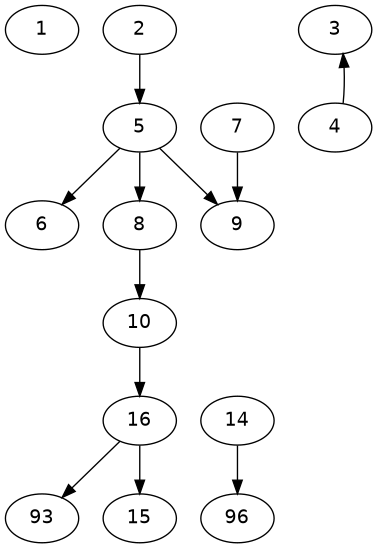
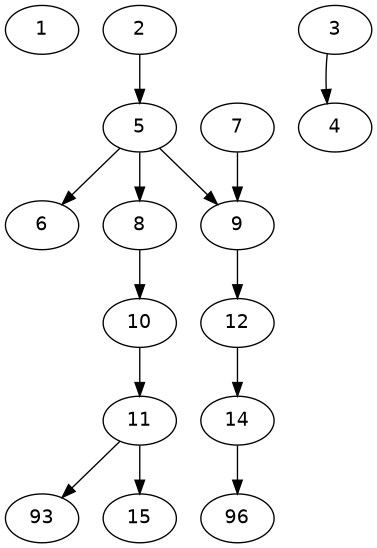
(344, 85) -> (326, 72)
none -> (237, 323)
(140, 421) -> (140, 421)
